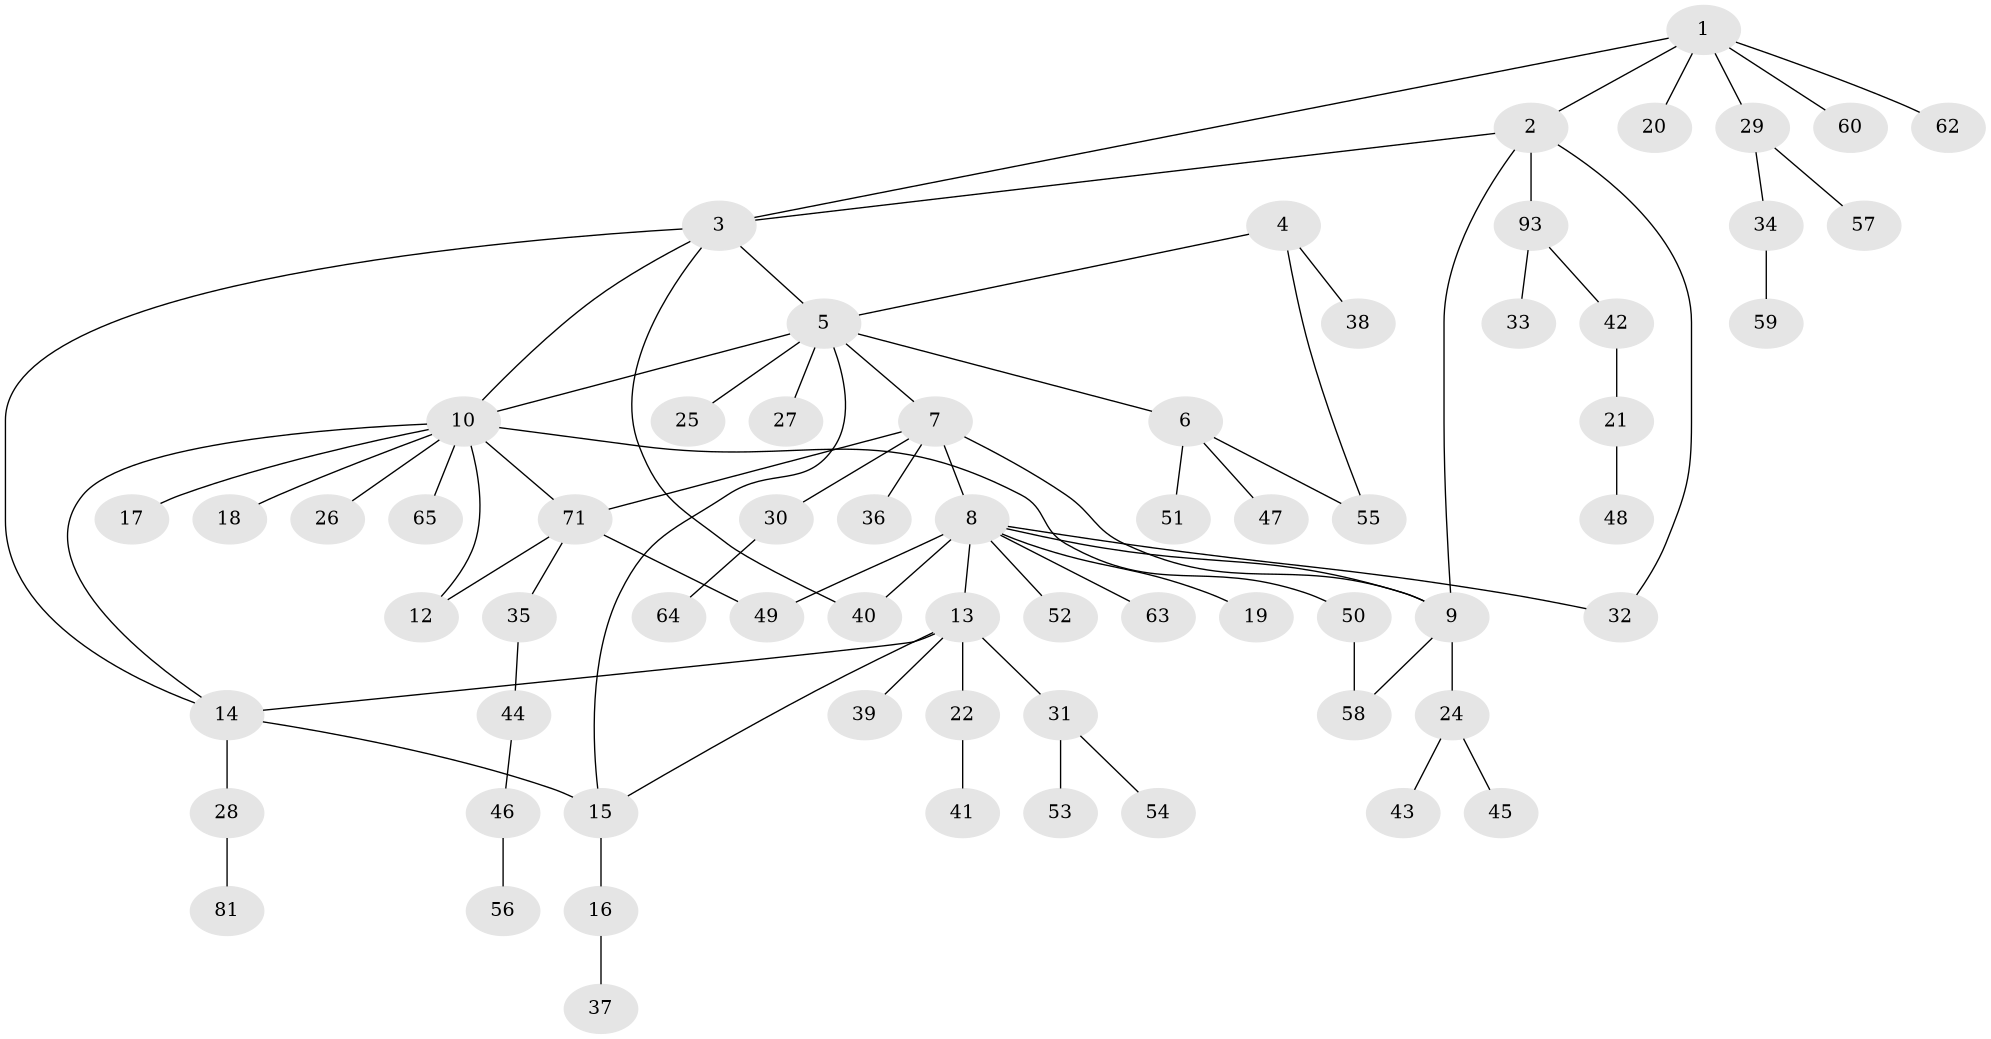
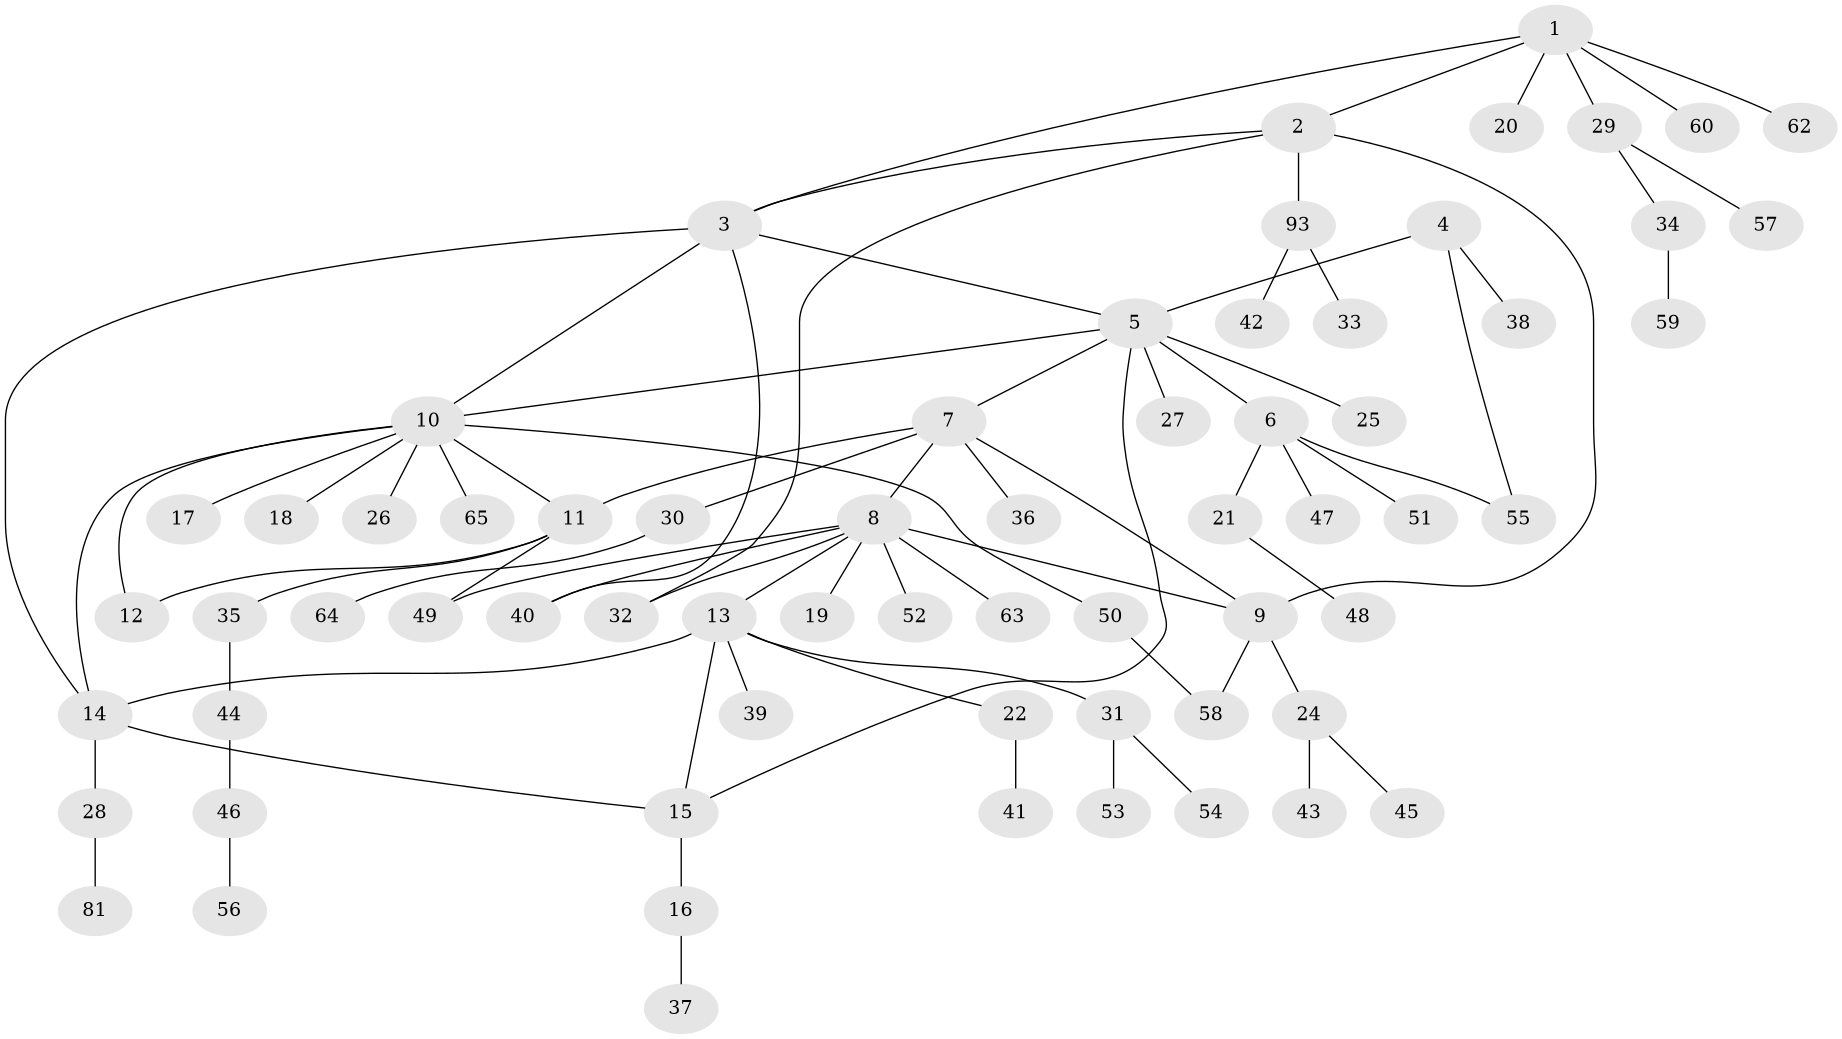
(1617, 373) -> (1248, 470)
(575, 519) -> (575, 519)
